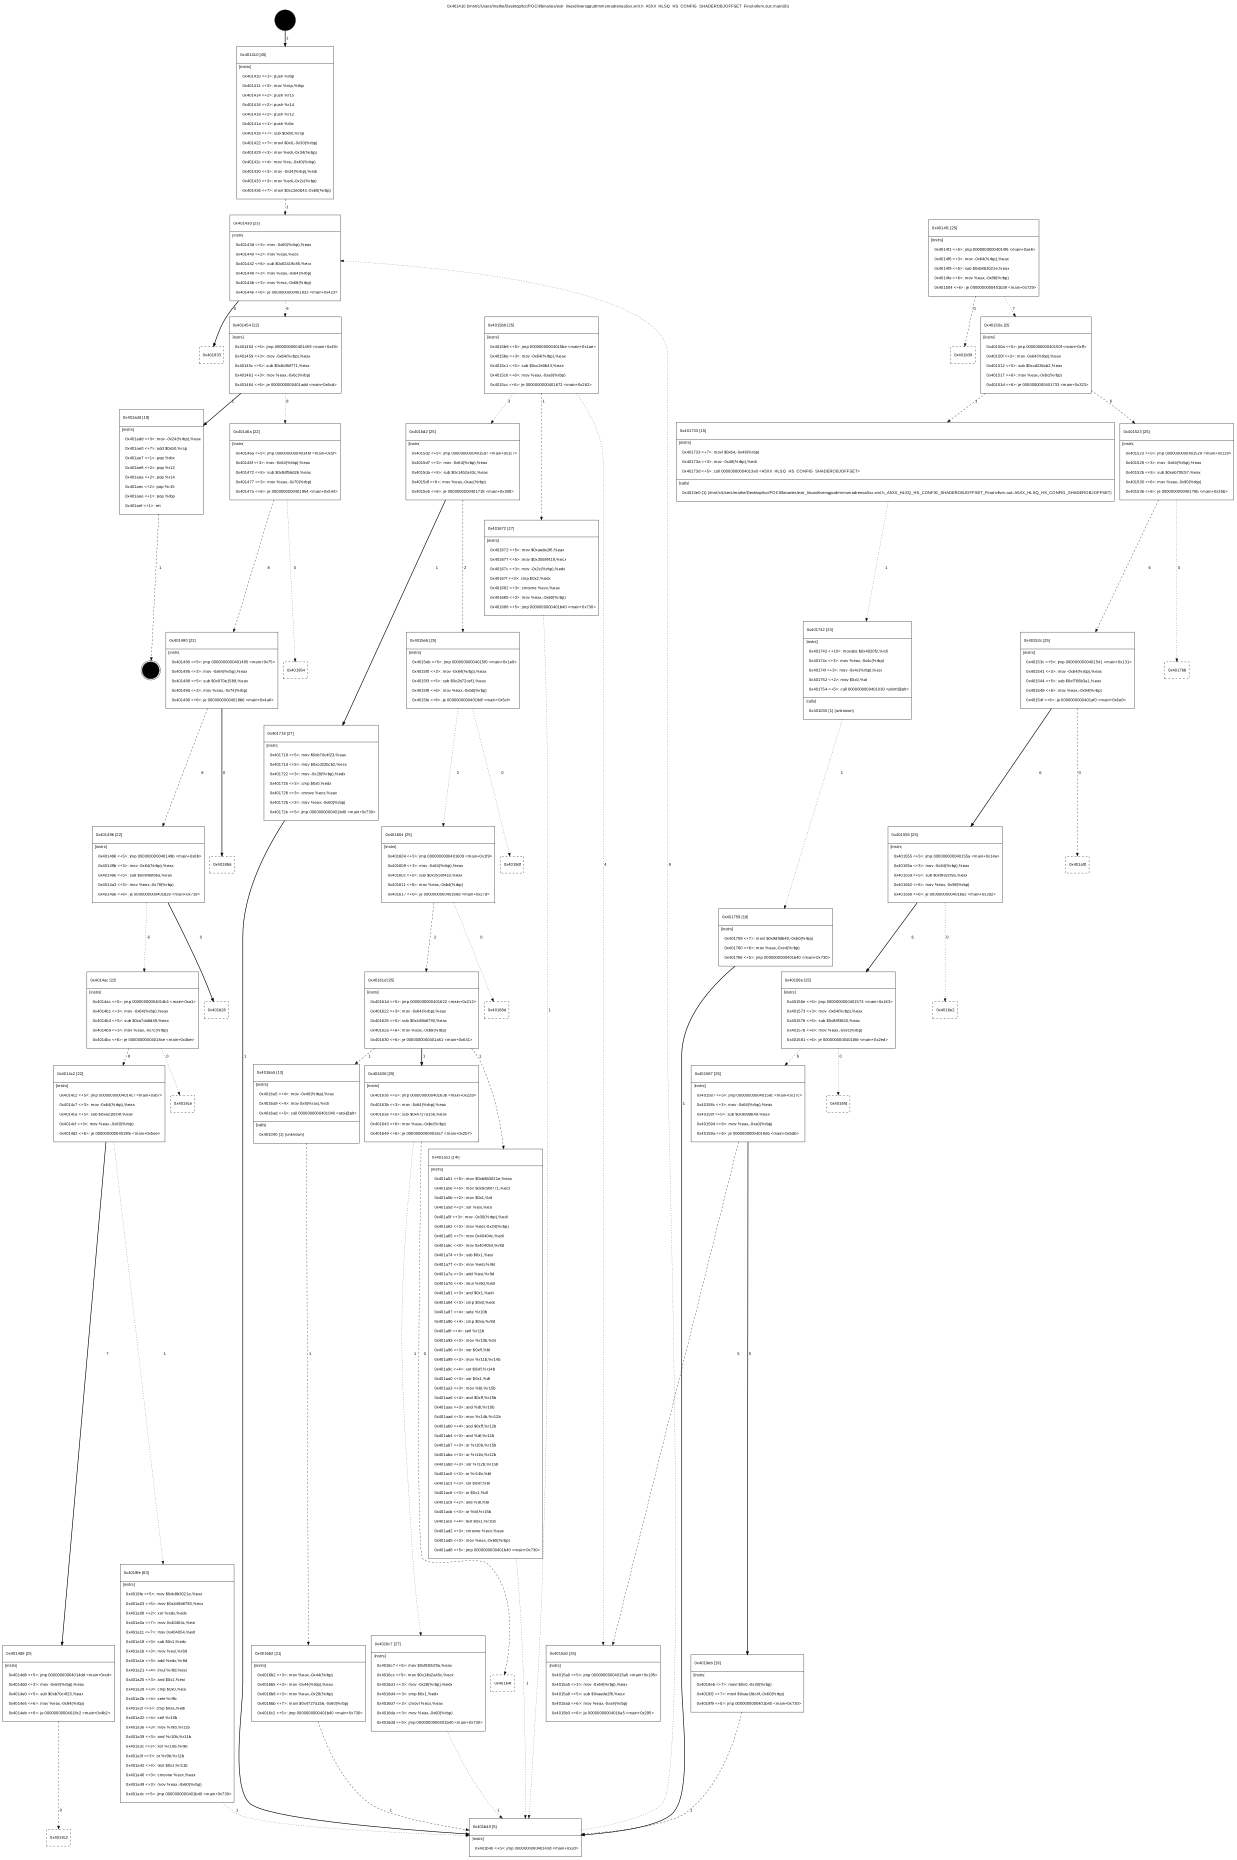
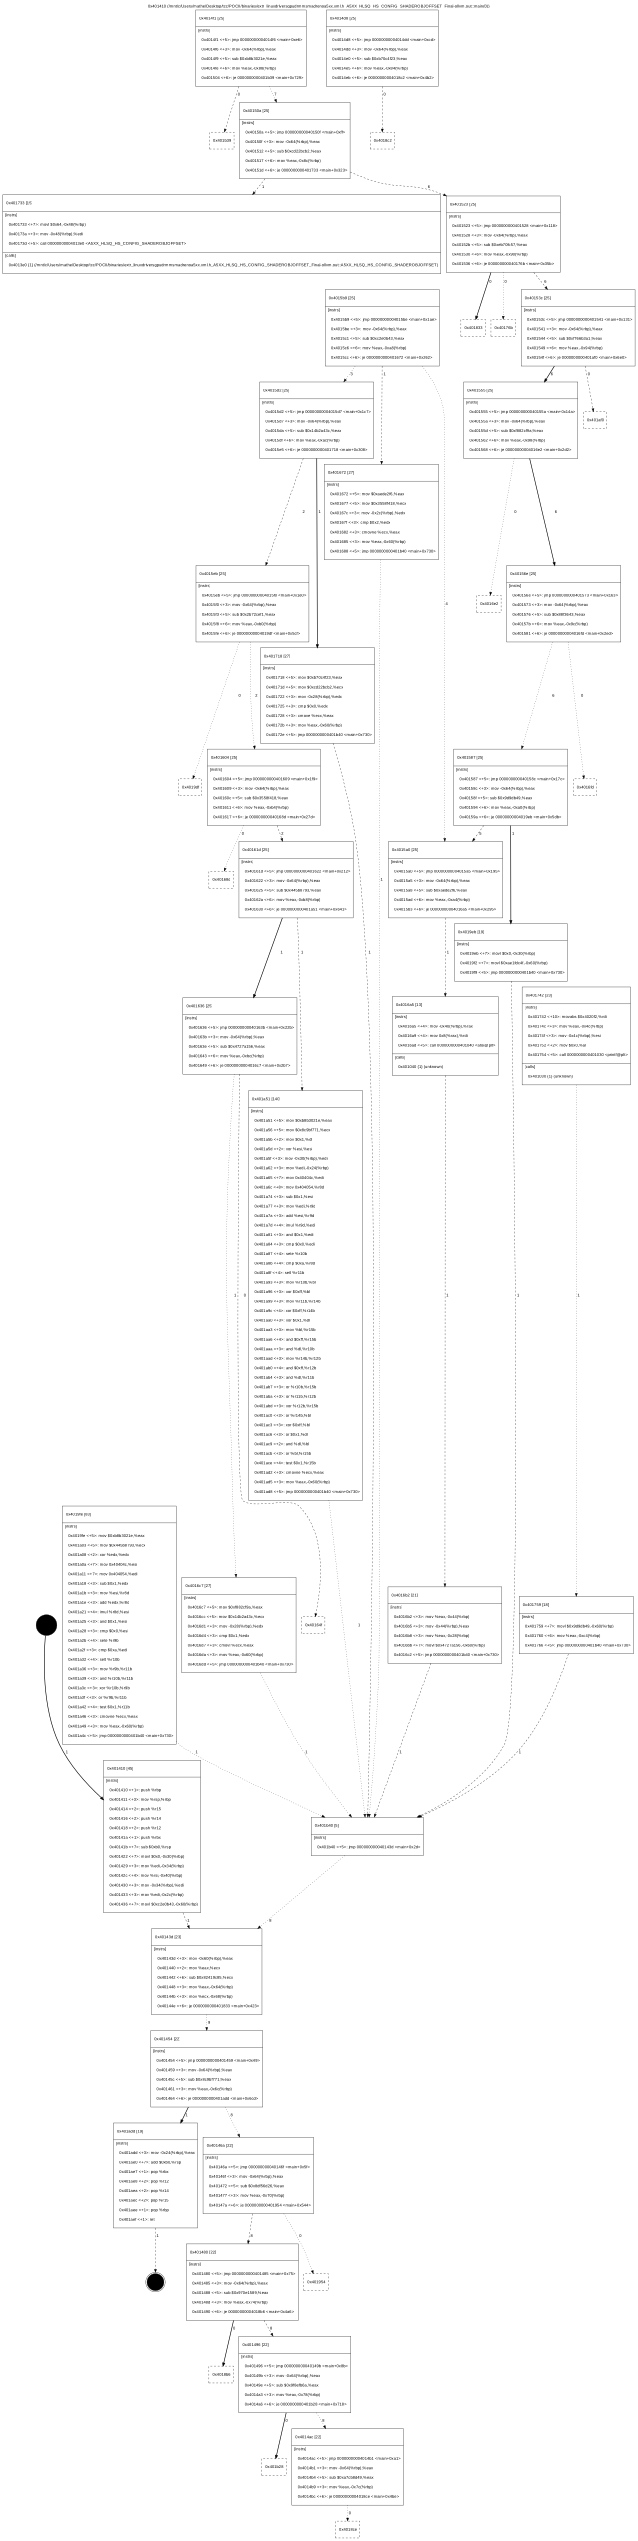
(224, 321) -> (484, 294)
(877, 560) -> none
(366, 1055) -> (445, 956)
(109, 1104) -> none
(750, 1354) -> (513, 834)
(243, 1418) -> (373, 1277)
(682, 1428) -> (516, 1754)
